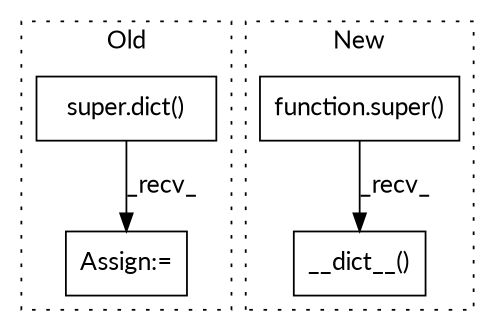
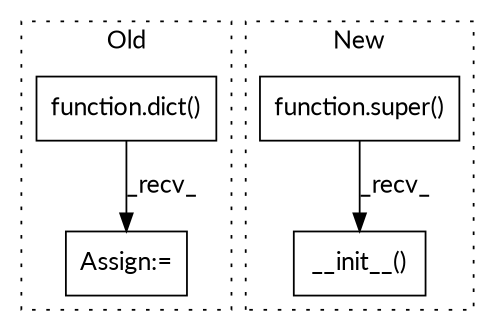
(126, 109) -> (126, 109)
(360, 264) -> (360, 264)
